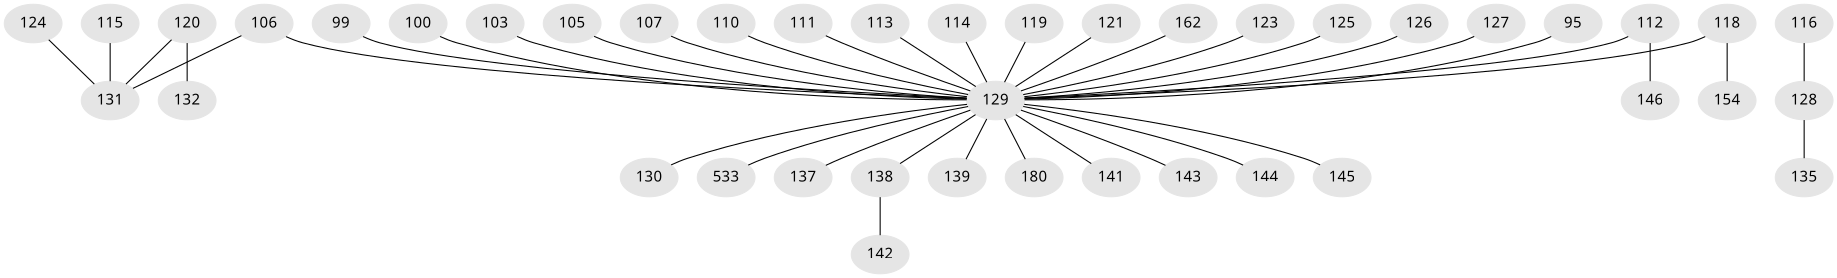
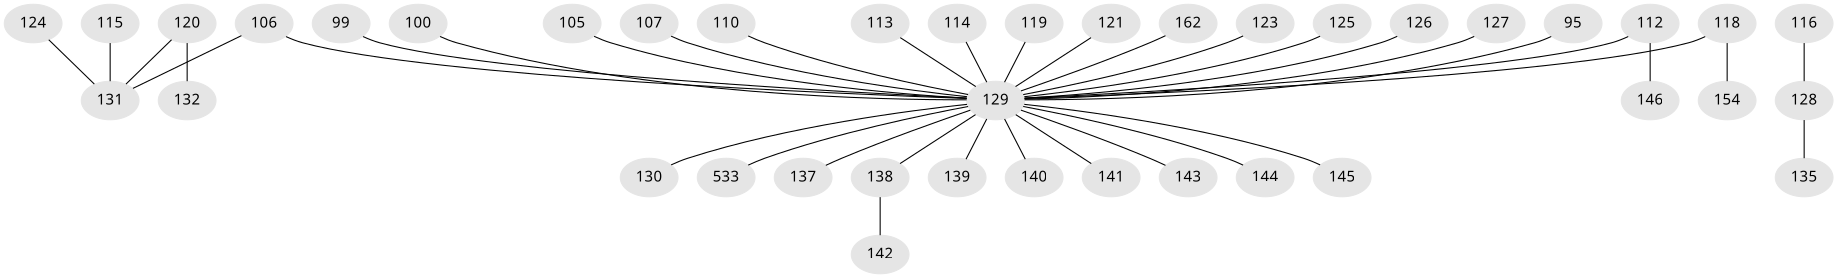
(495, 24) -> none
(803, 24) -> none
(1034, 178) -> (1034, 178)
